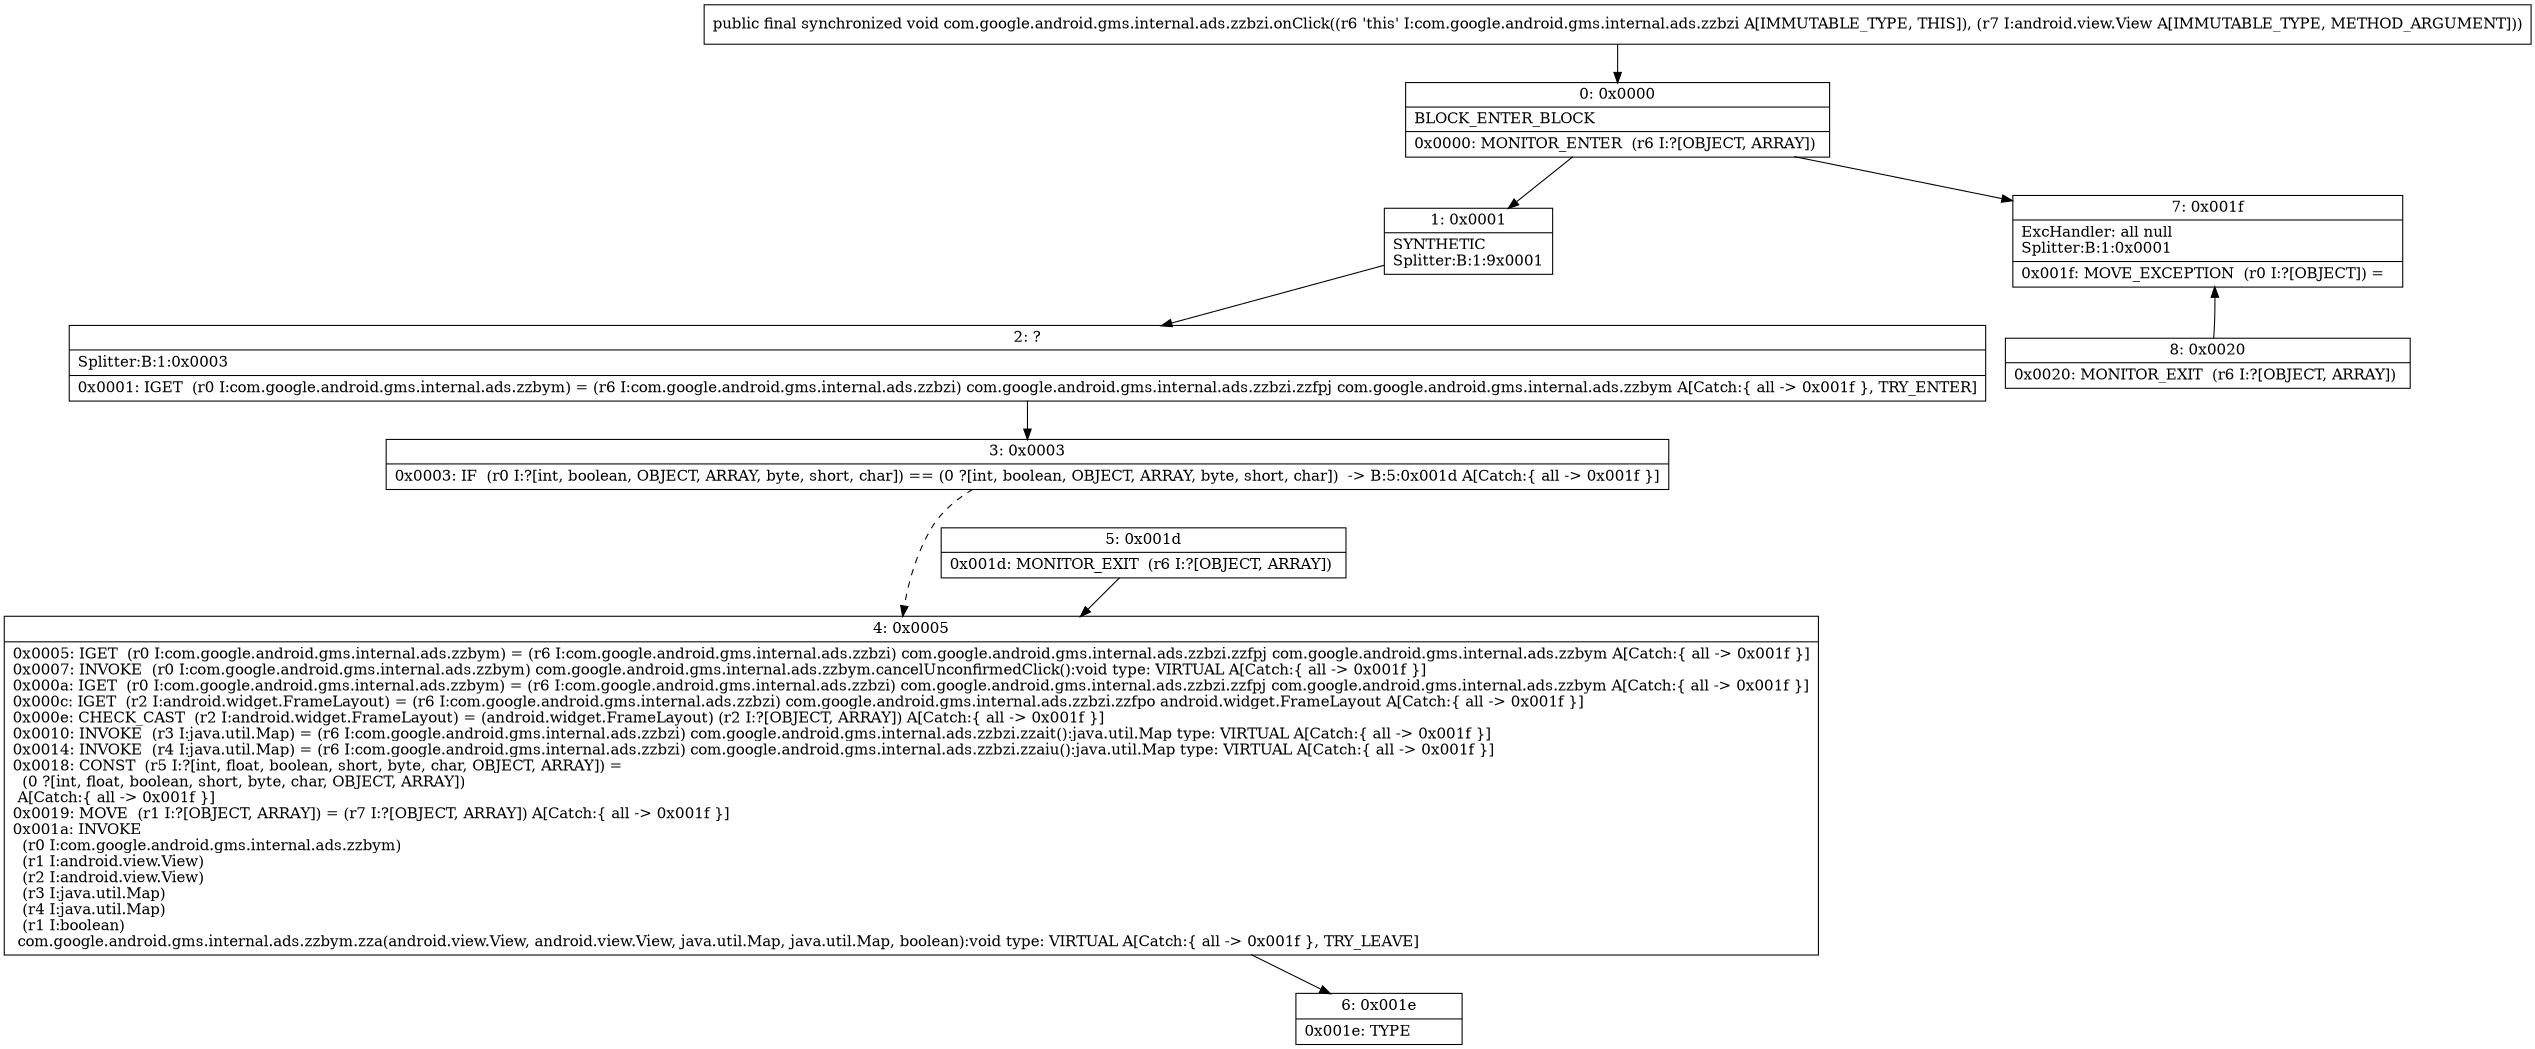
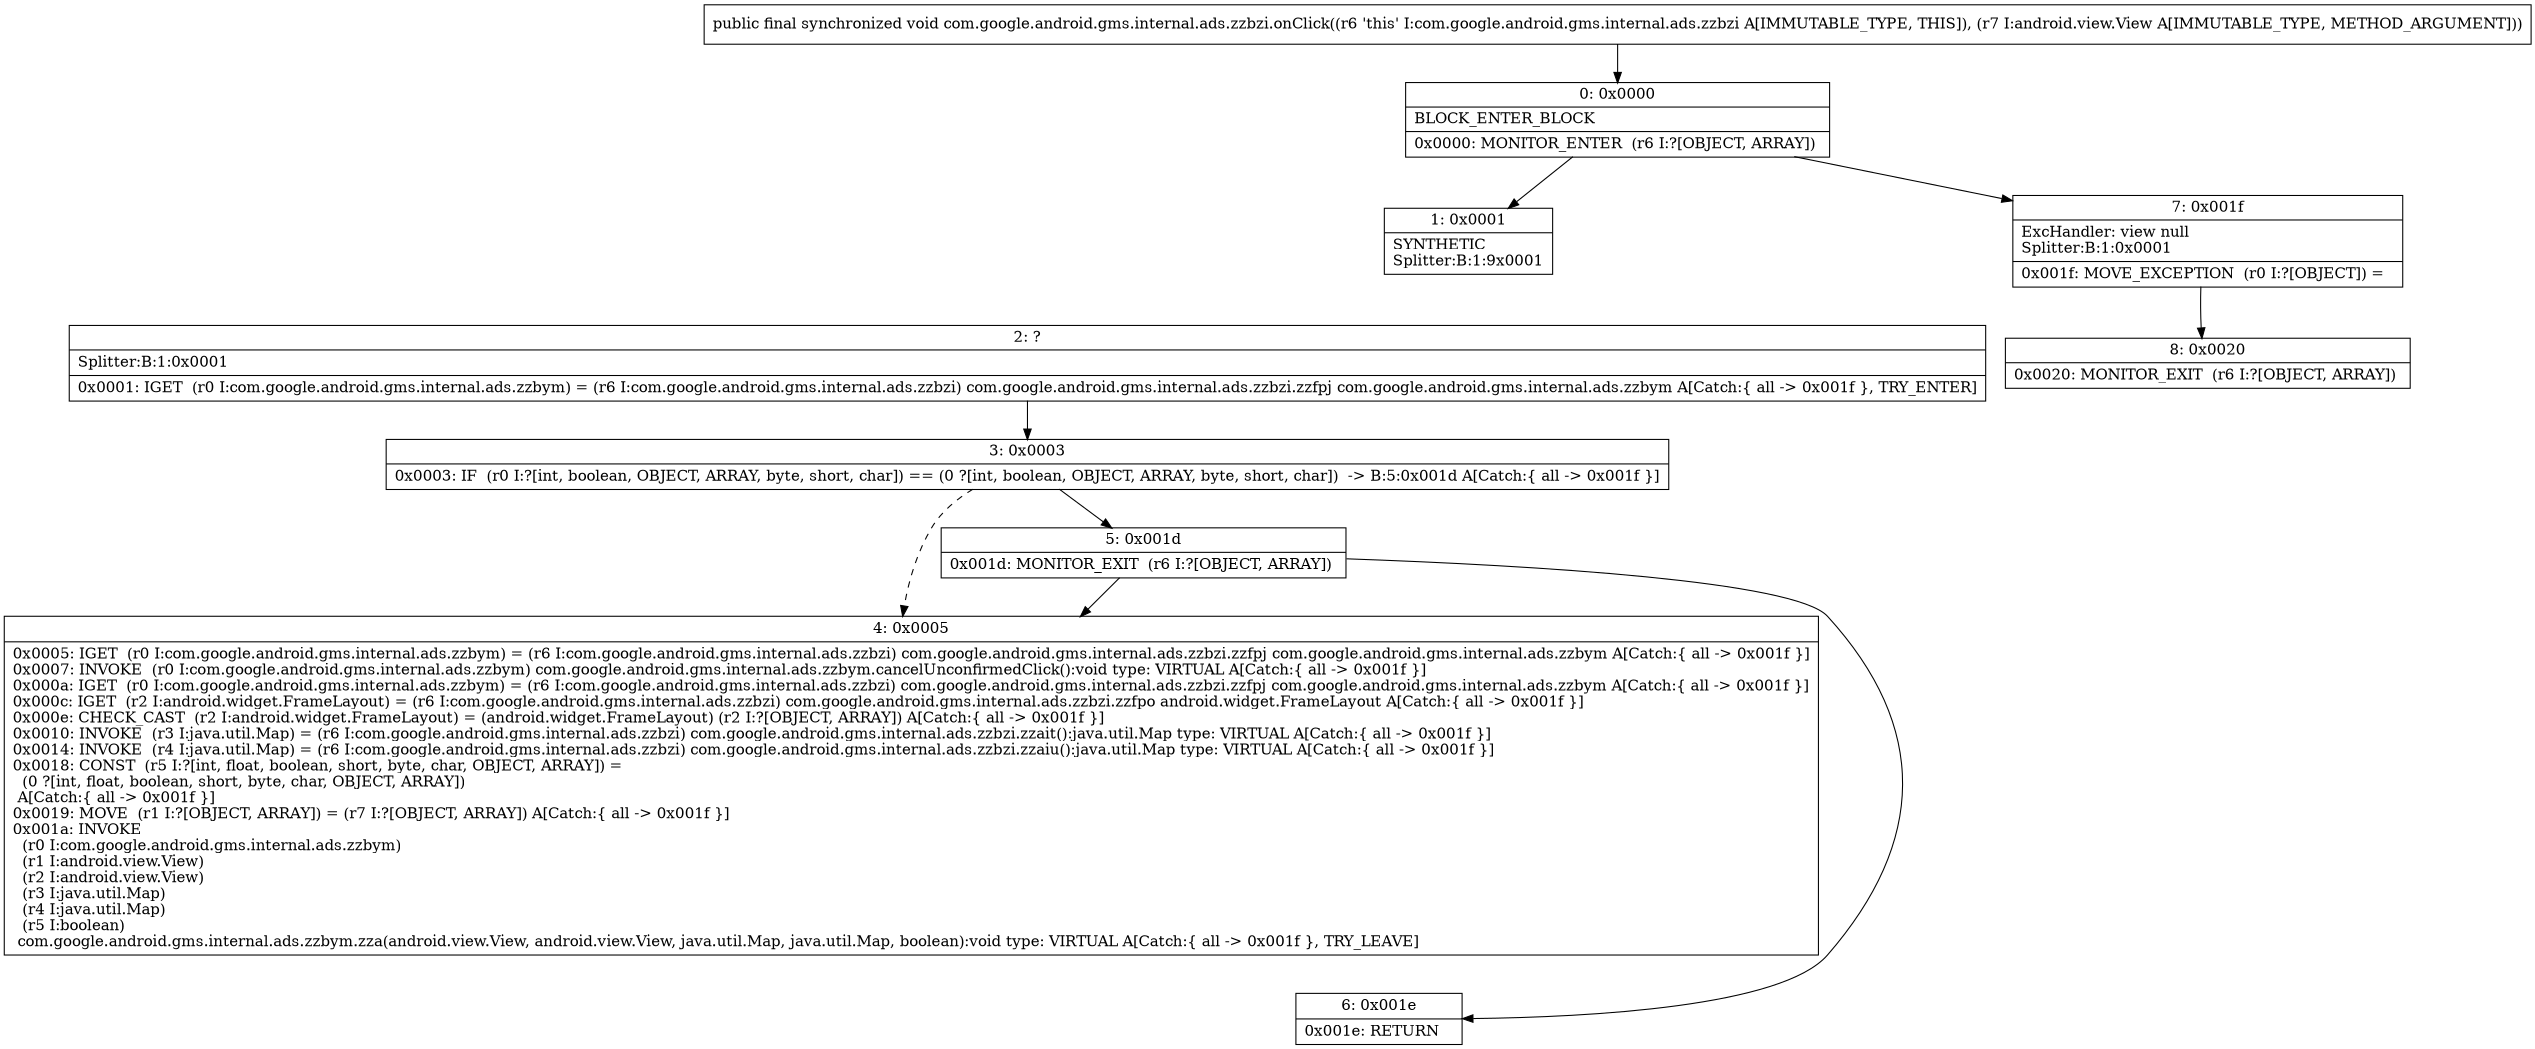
(2097, 232) -> (2106, 232)
(1278, 294) -> none
(2215, 318) -> (2201, 307)
(153, 362) -> (153, 362)
none -> (1081, 505)
(69, 926) -> (69, 926)
(1286, 972) -> (1893, 726)
(1365, 1031) -> (1379, 1031)
